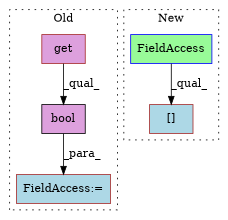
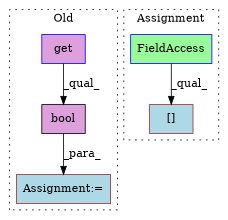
(171, 19) -> (171, 19)
(64, 49) -> (64, 49)
(64, 189) -> (64, 189)
